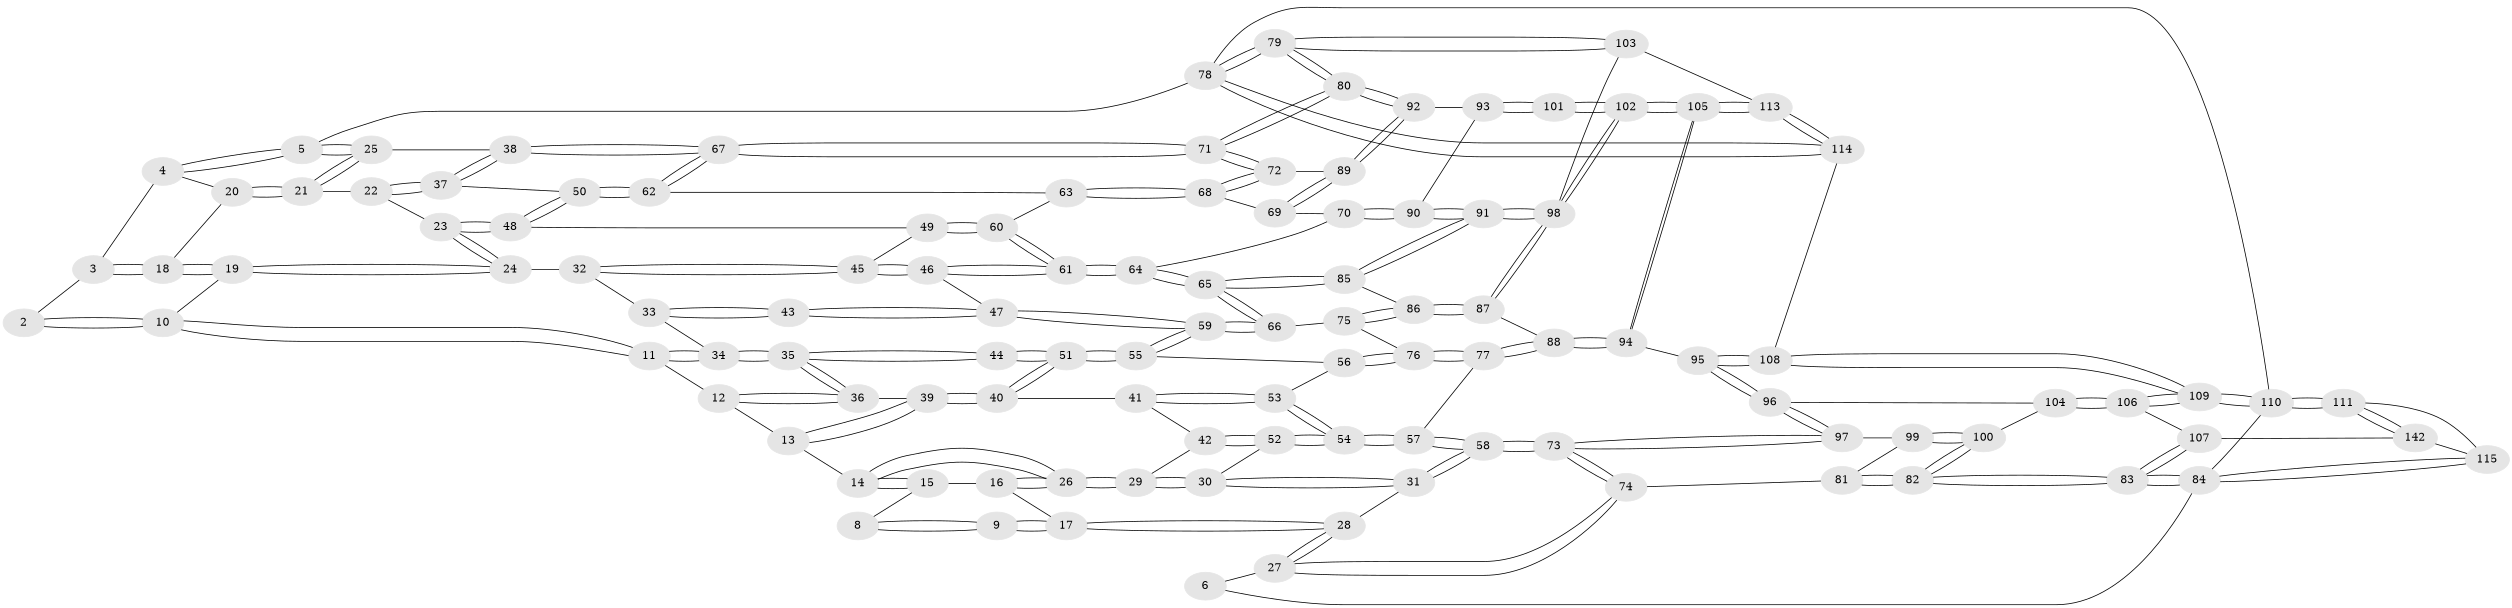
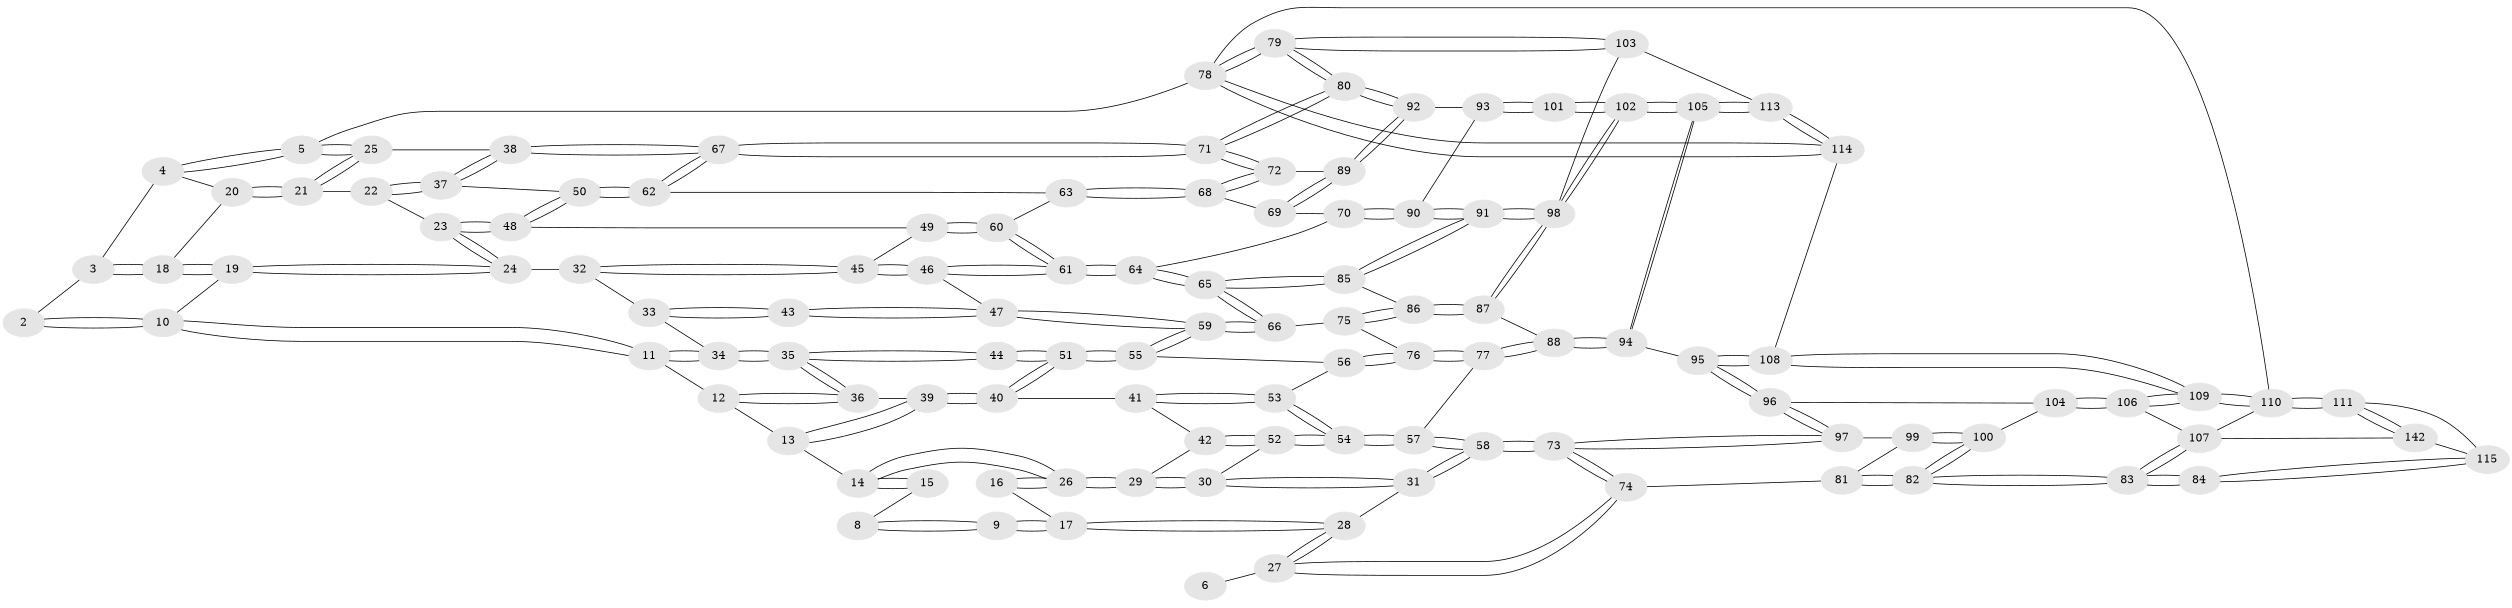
(2236, 444) -> (2235, 421)
(962, 483) -> none
(1732, 605) -> none
